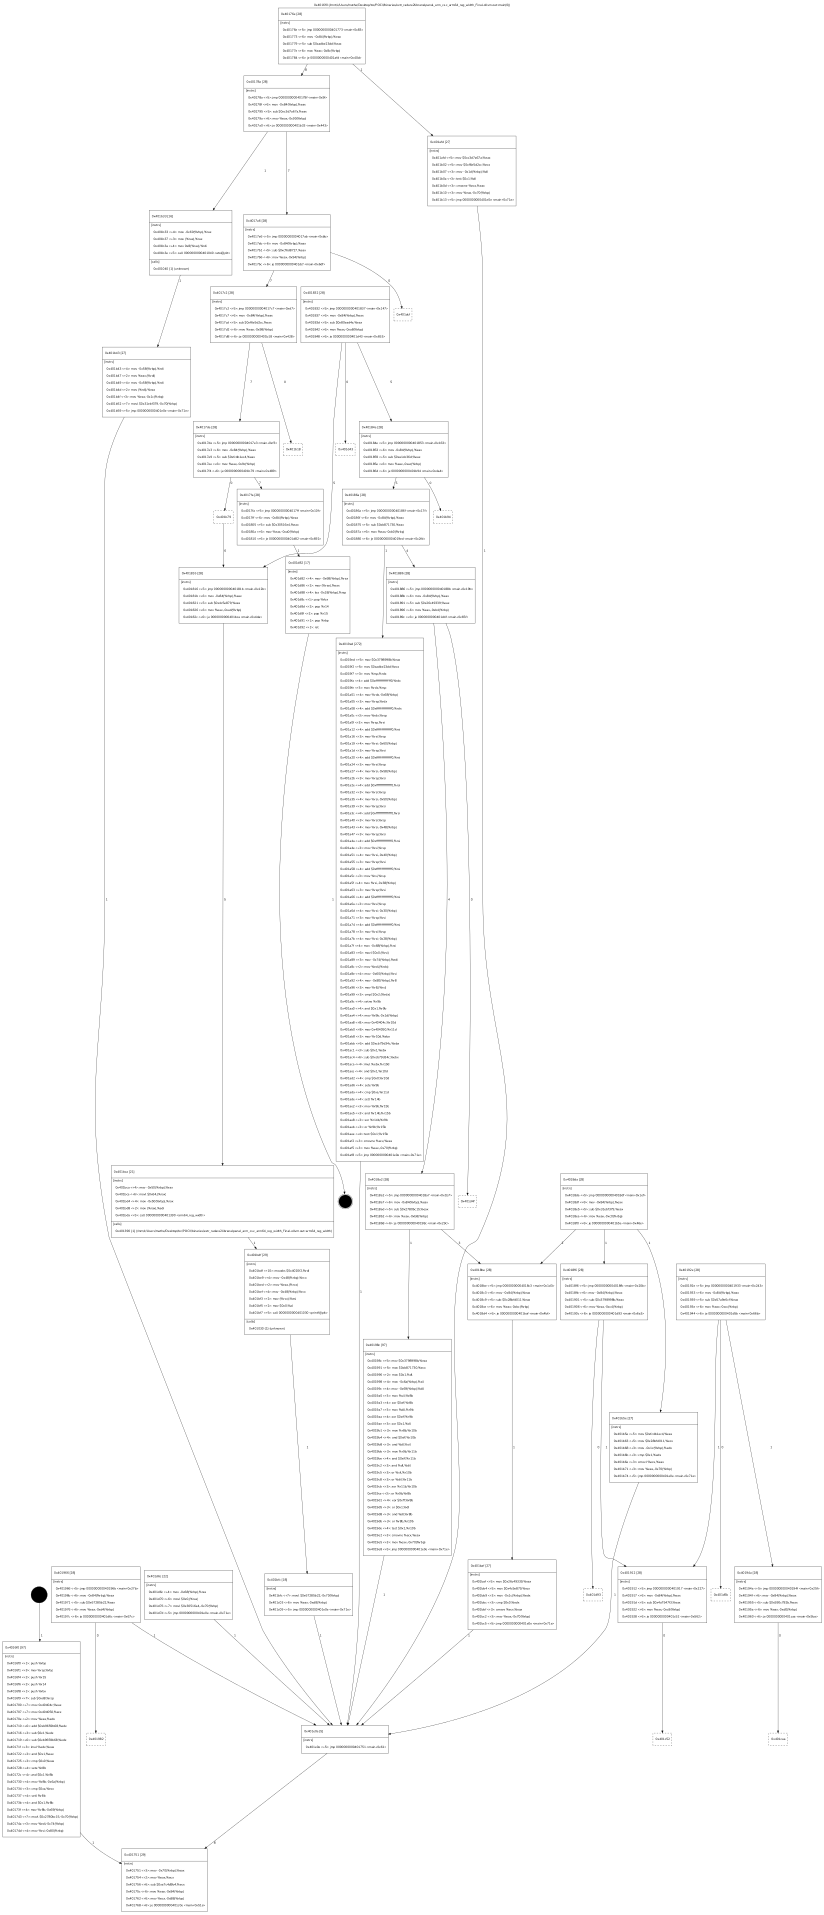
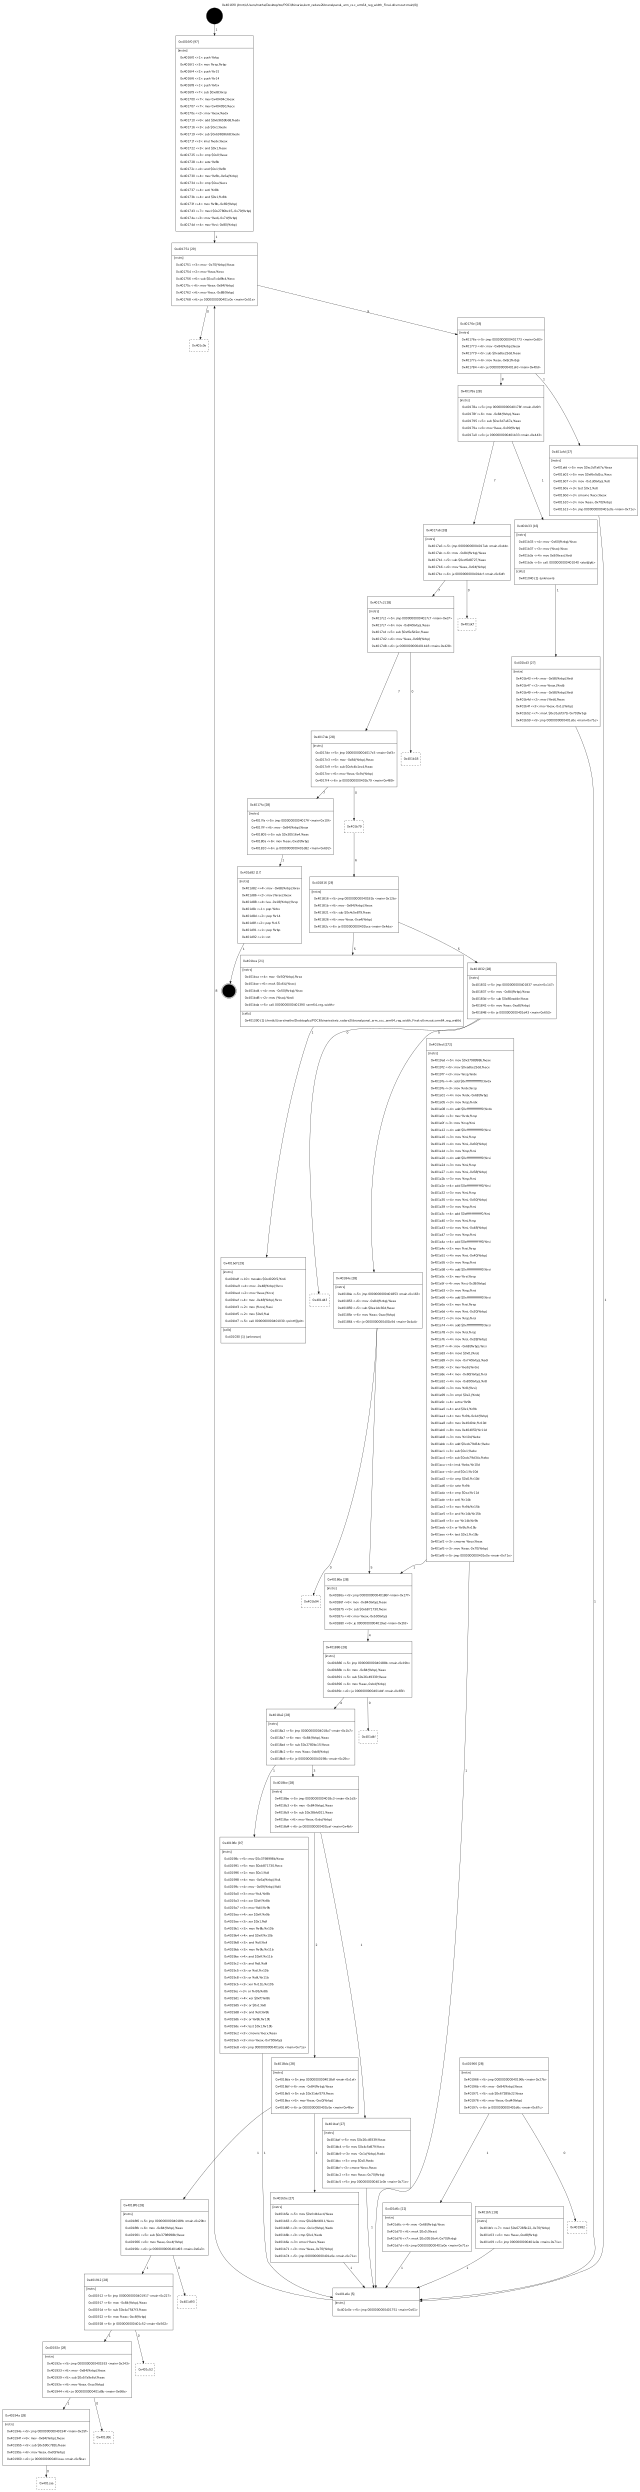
none -> (356, 310)
none -> (199, 346)
(332, 477) -> (438, 940)
(384, 590) -> (414, 1565)
(559, 1246) -> (315, 1944)
(715, 1444) -> (108, 2335)
(299, 1453) -> none
(221, 1676) -> (465, 2157)
